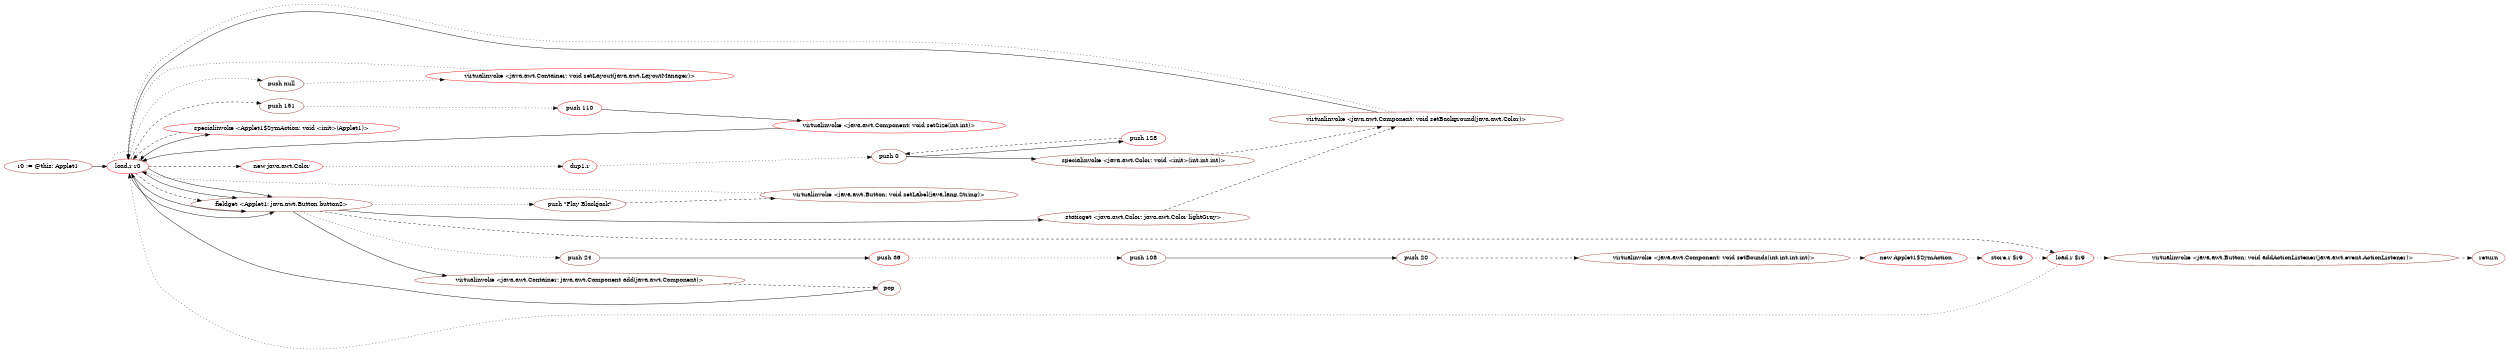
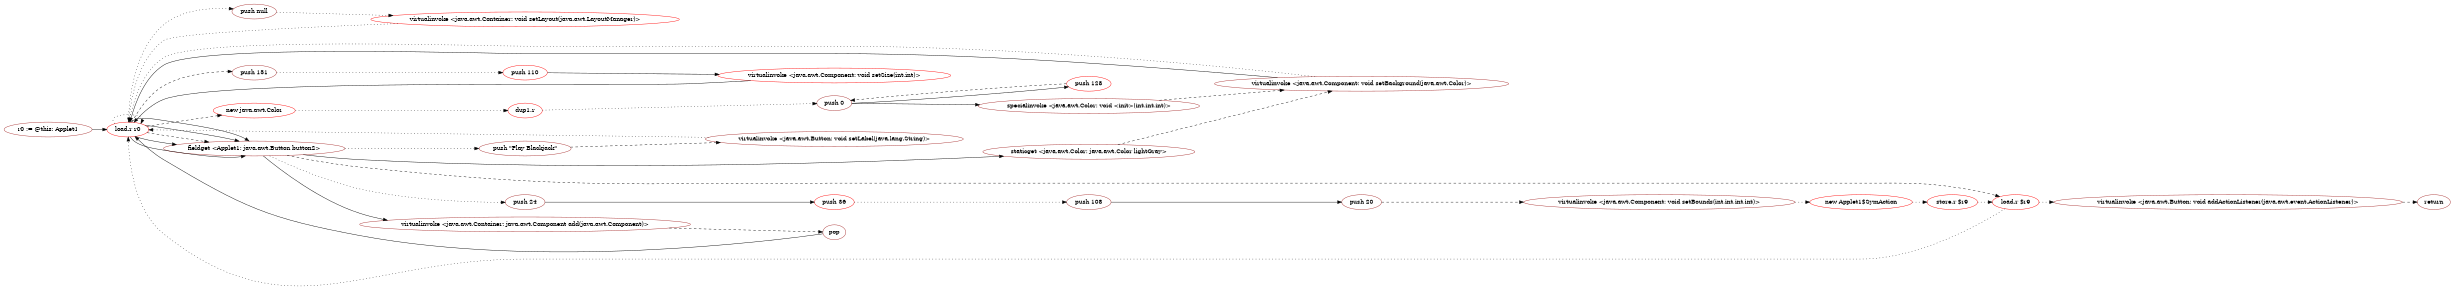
(282, 128) -> none
